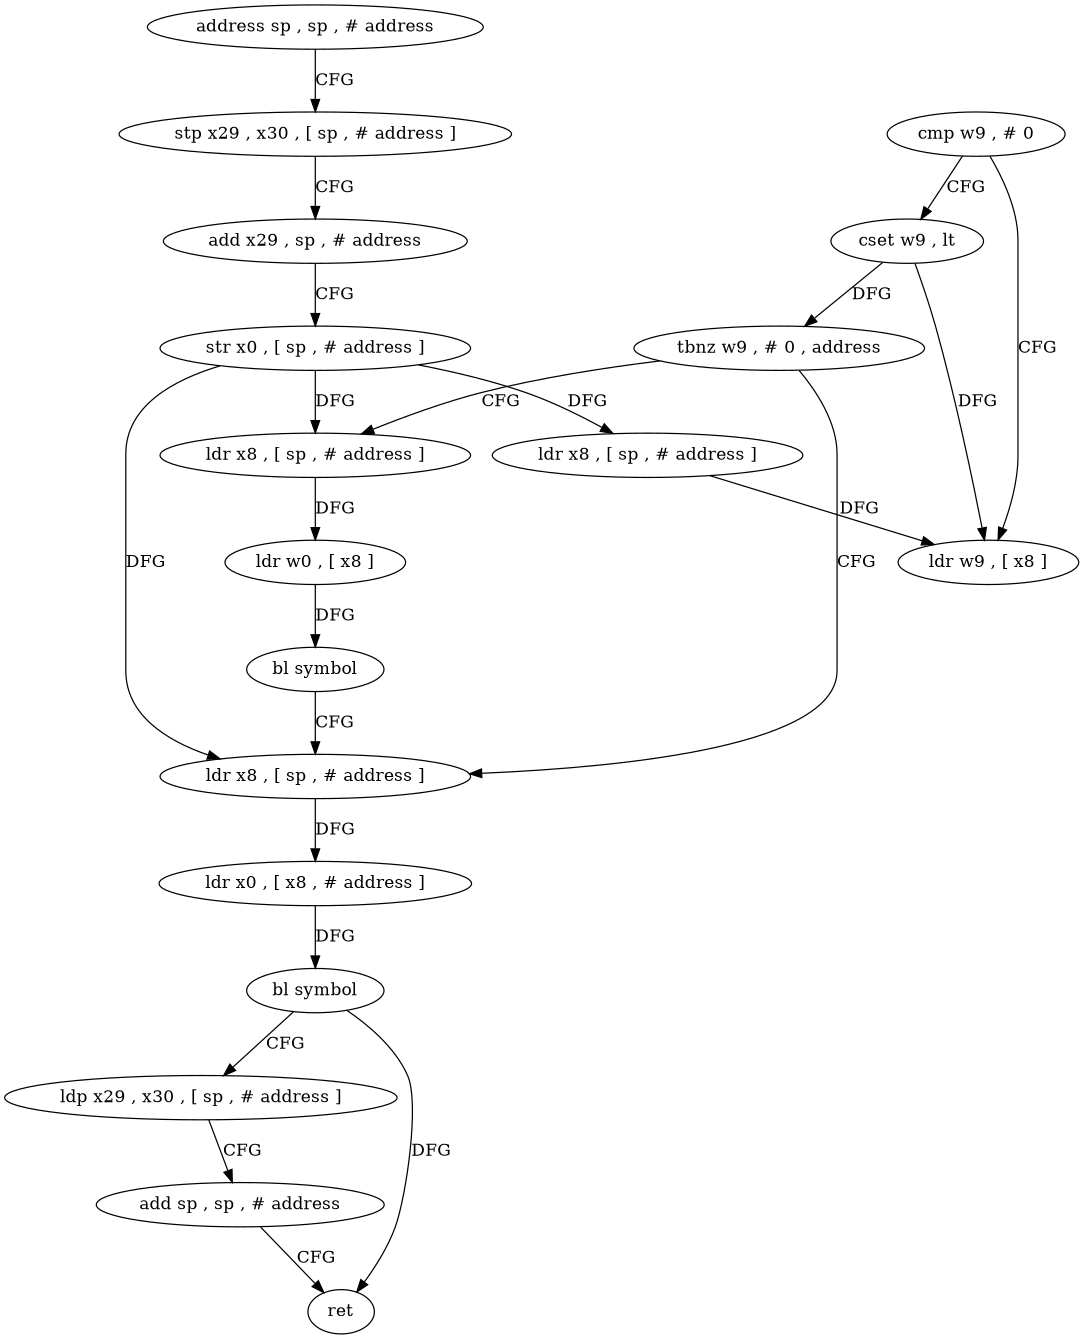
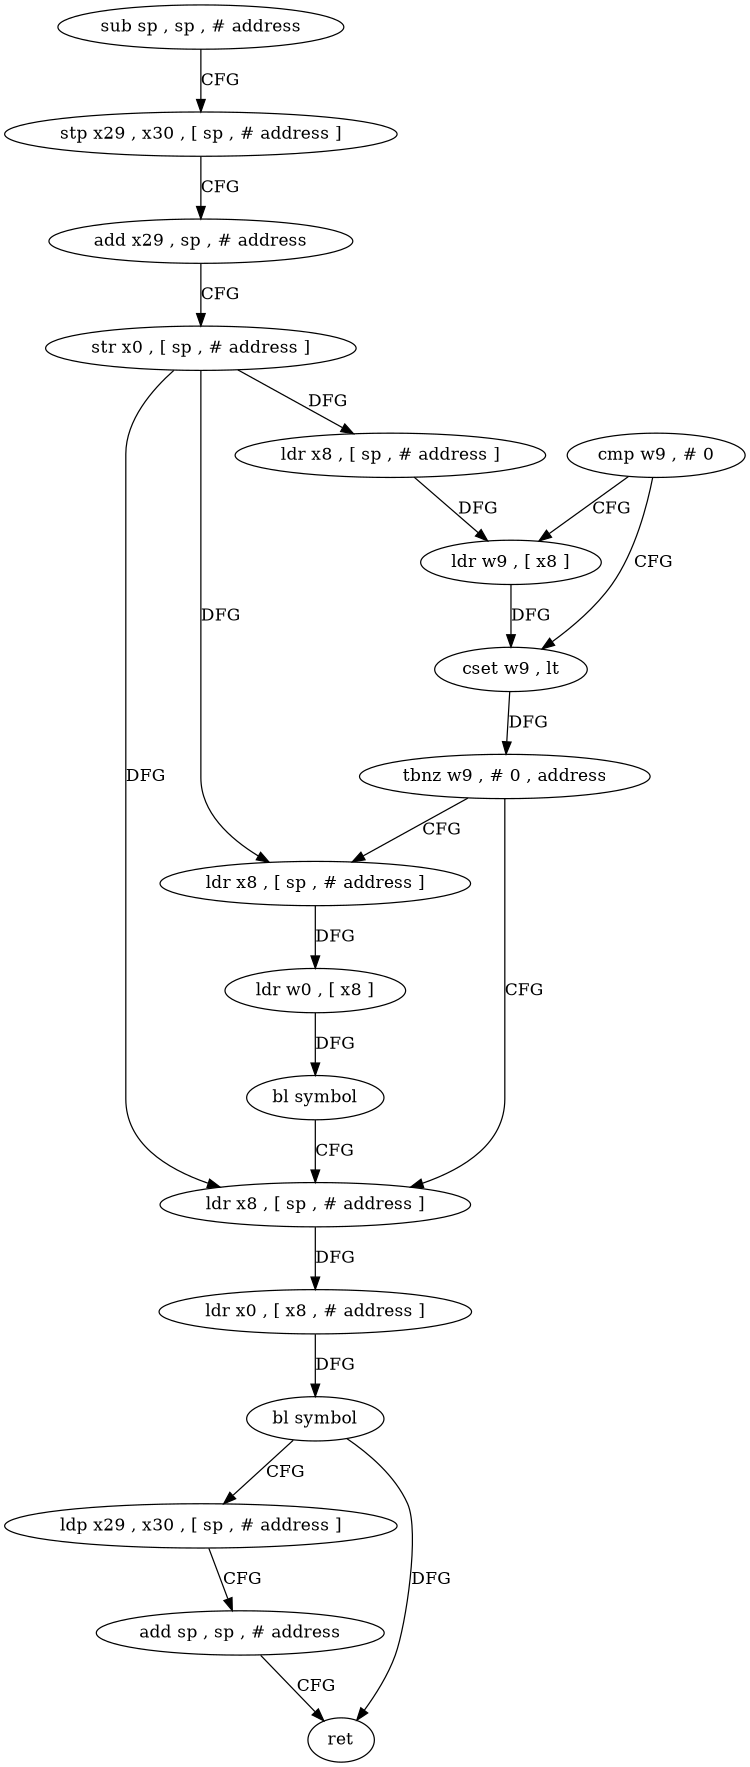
(315, 27) -> (201, 27)
(953, 394) -> (511, 610)
